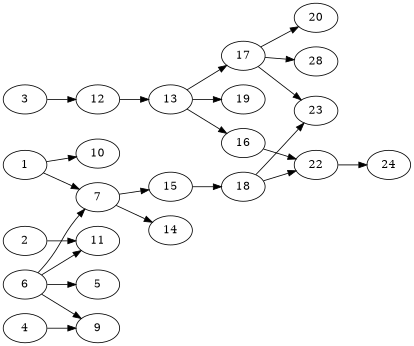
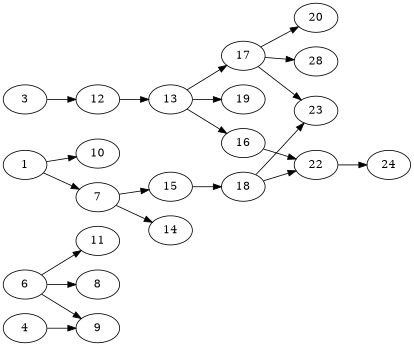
(25, 241) -> none
(58, 246) -> none
(98, 285) -> (98, 285)
